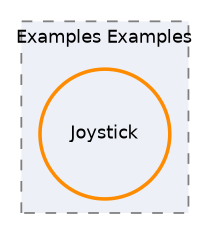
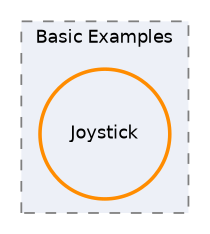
(105, 38) -> (105, 38)
